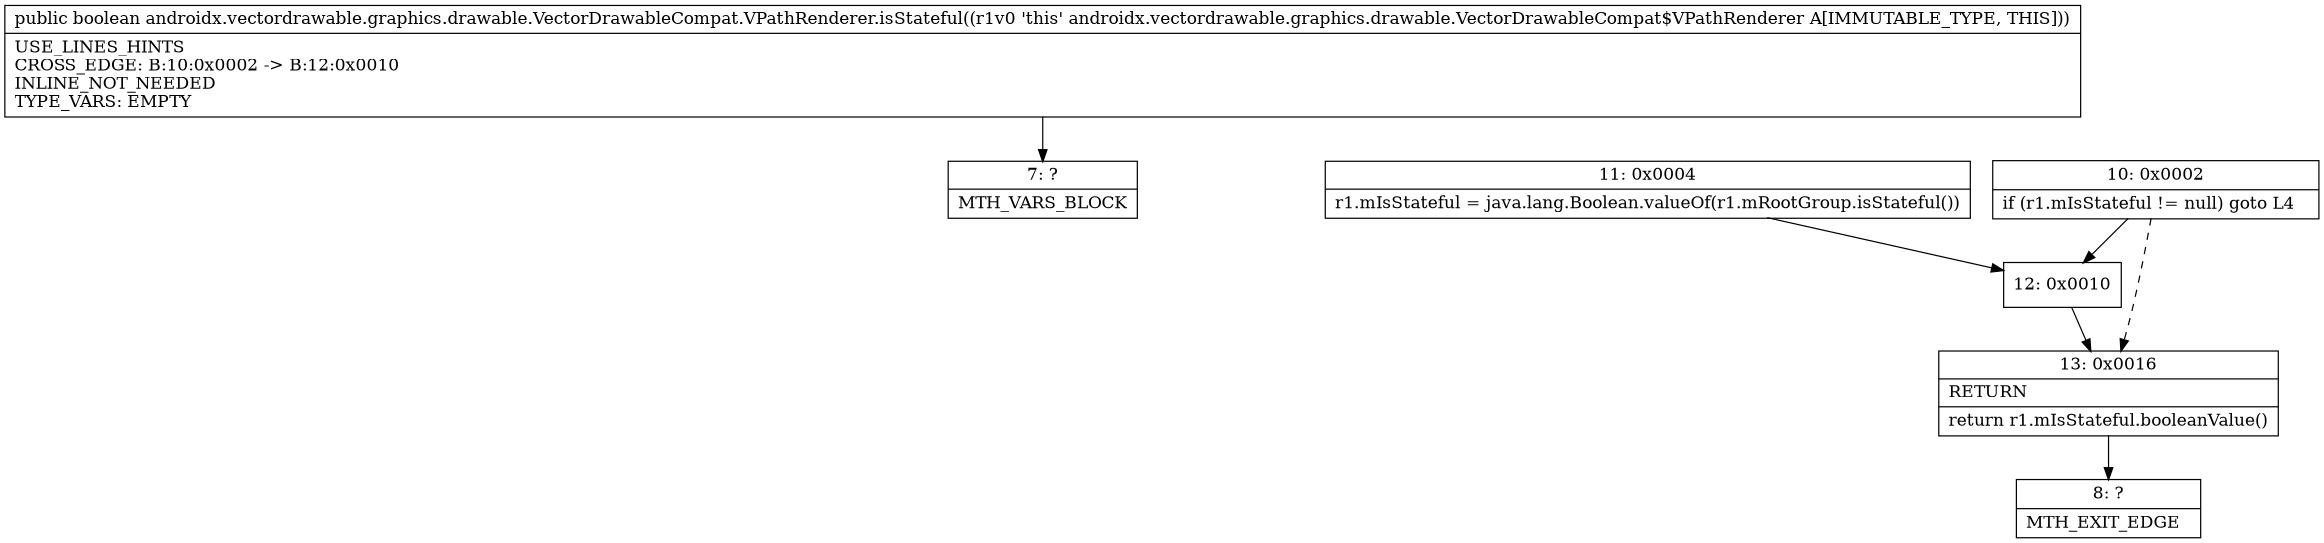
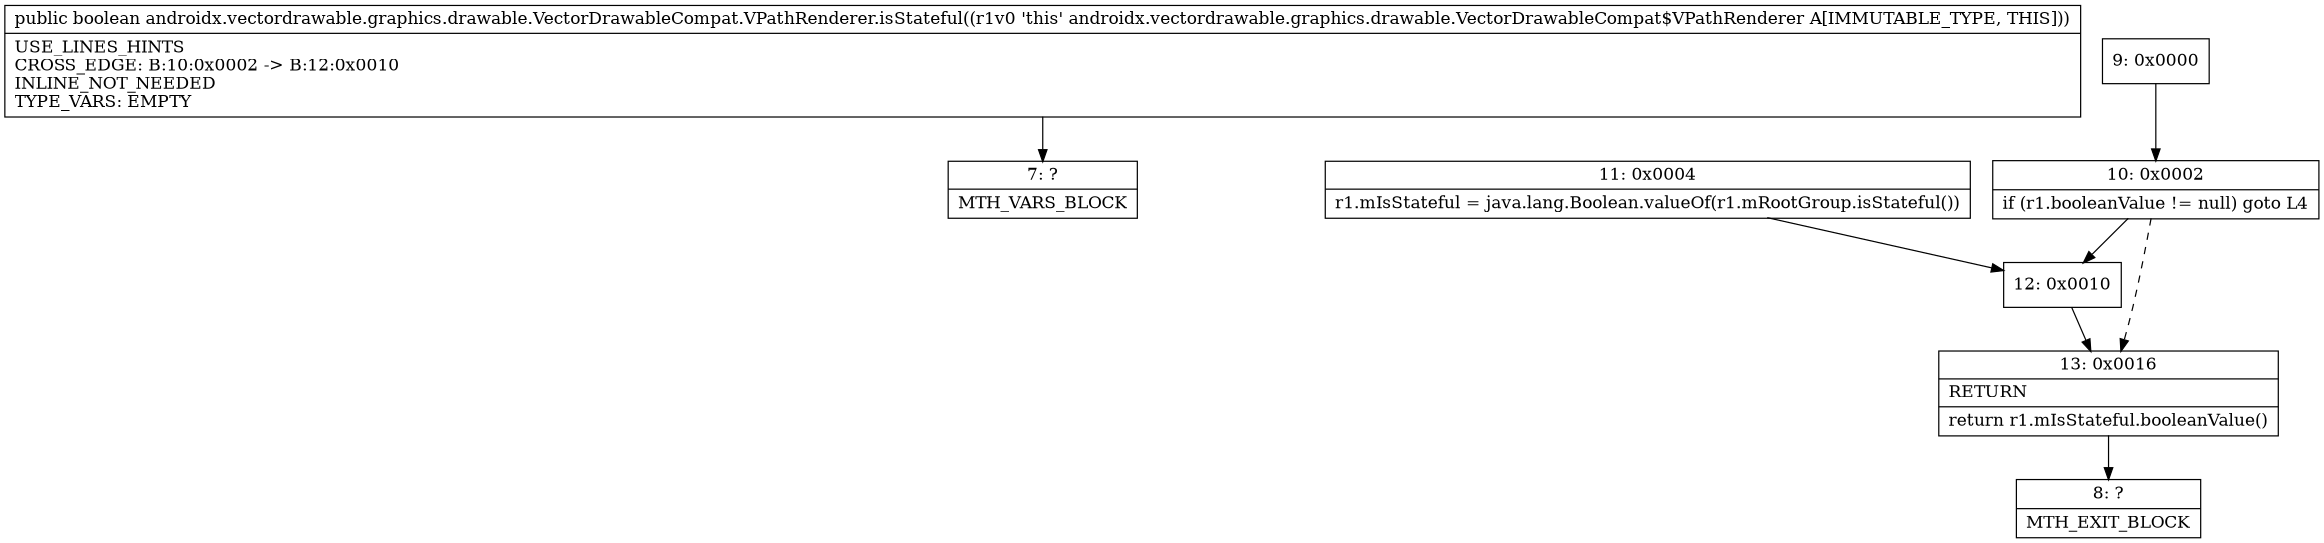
none -> (2156, 61)
(2149, 204) -> (2156, 204)
(2103, 523) -> (2109, 523)
